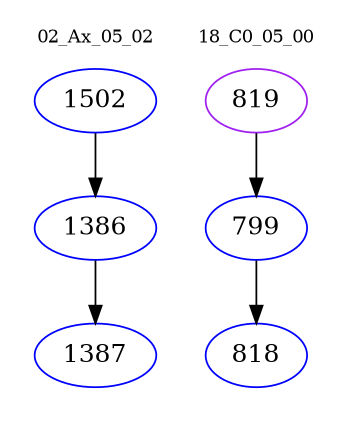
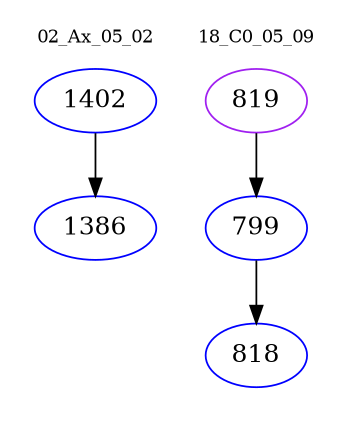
(256, 38) -> (256, 38)
(95, 101) -> (95, 101)
(95, 355) -> none
